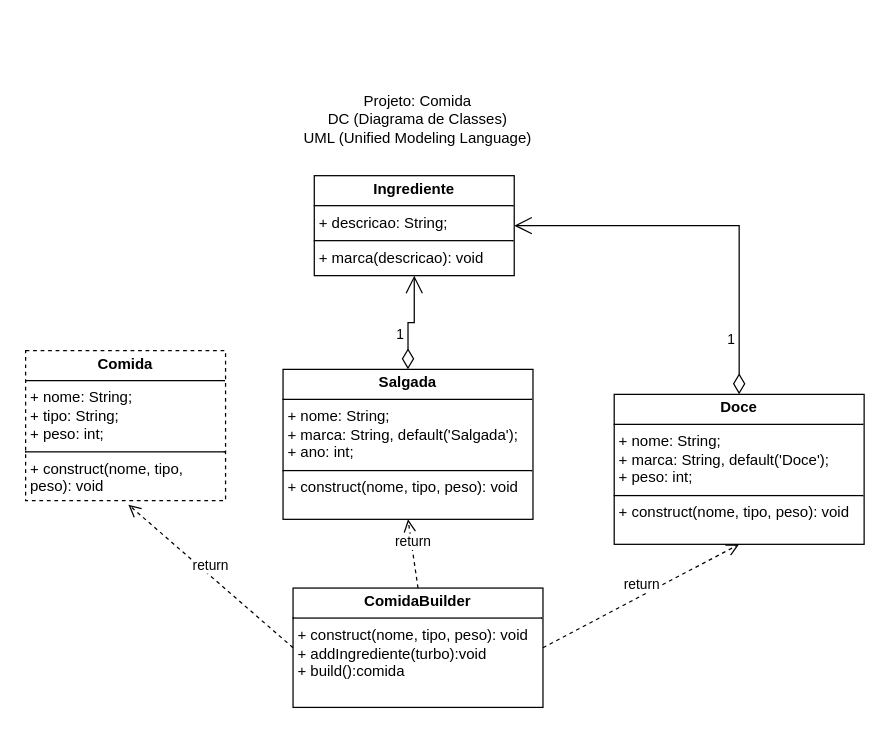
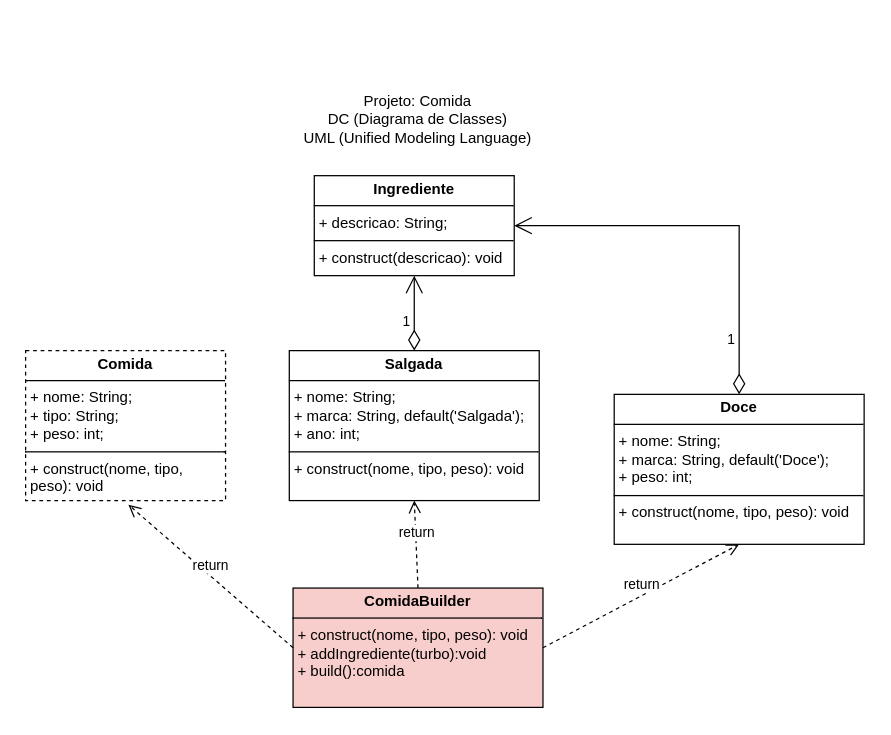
(405, 203) -> (416, 212)
(408, 444) -> (414, 426)
(418, 648) -> (418, 648)
